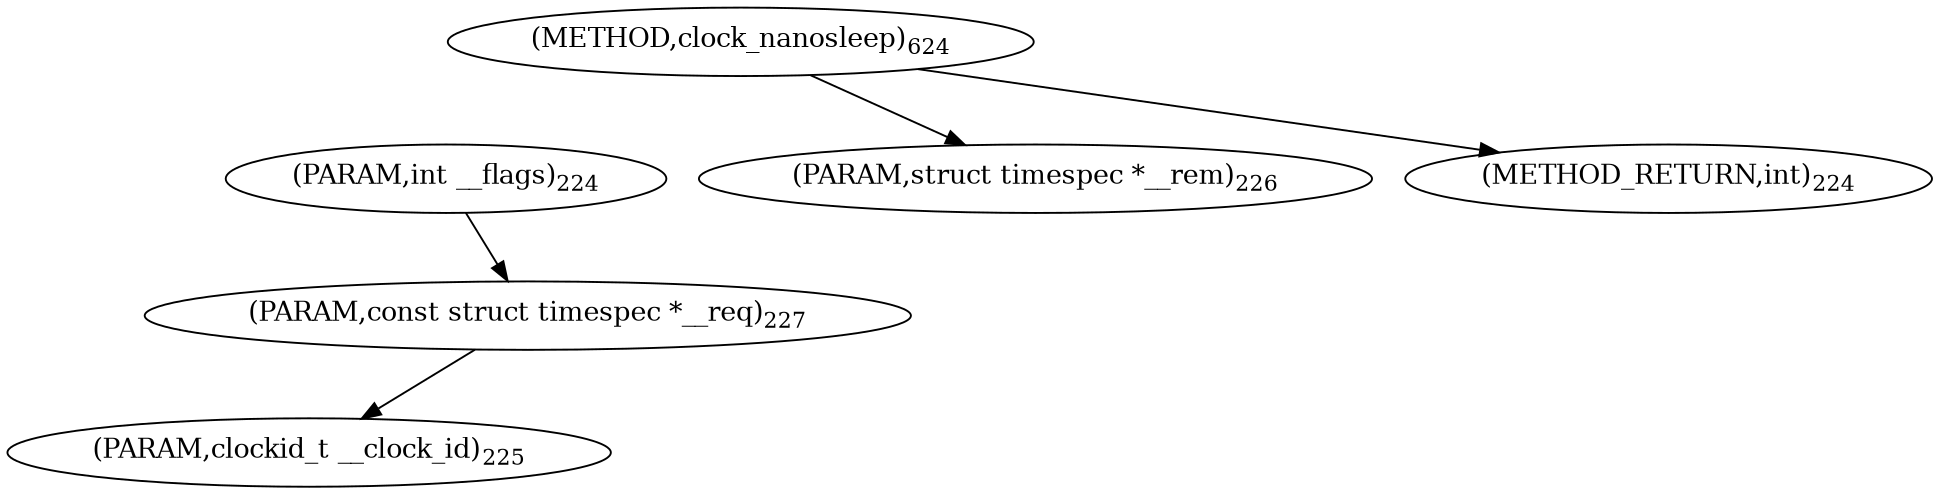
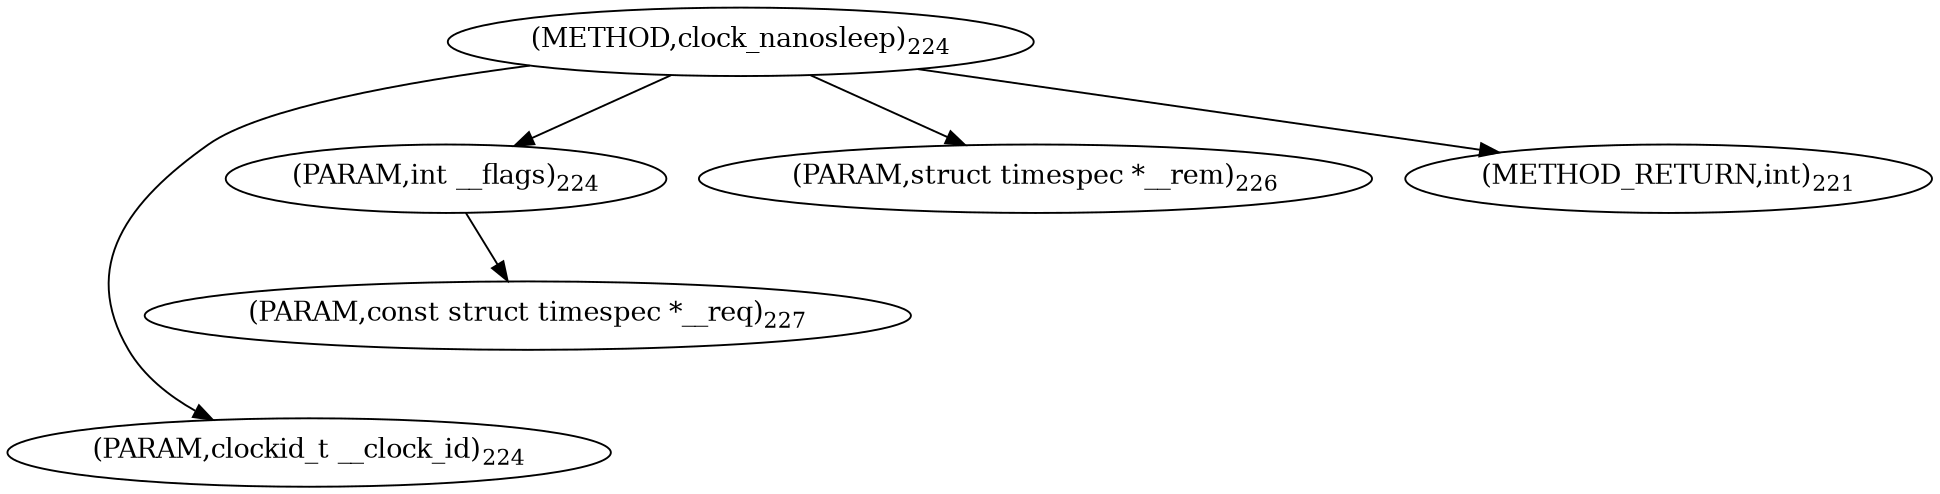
(929, 39) -> (929, 39)
none -> (601, 107)
(1834, 176) -> (1834, 176)
(427, 379) -> (206, 146)
(504, 450) -> (504, 450)
